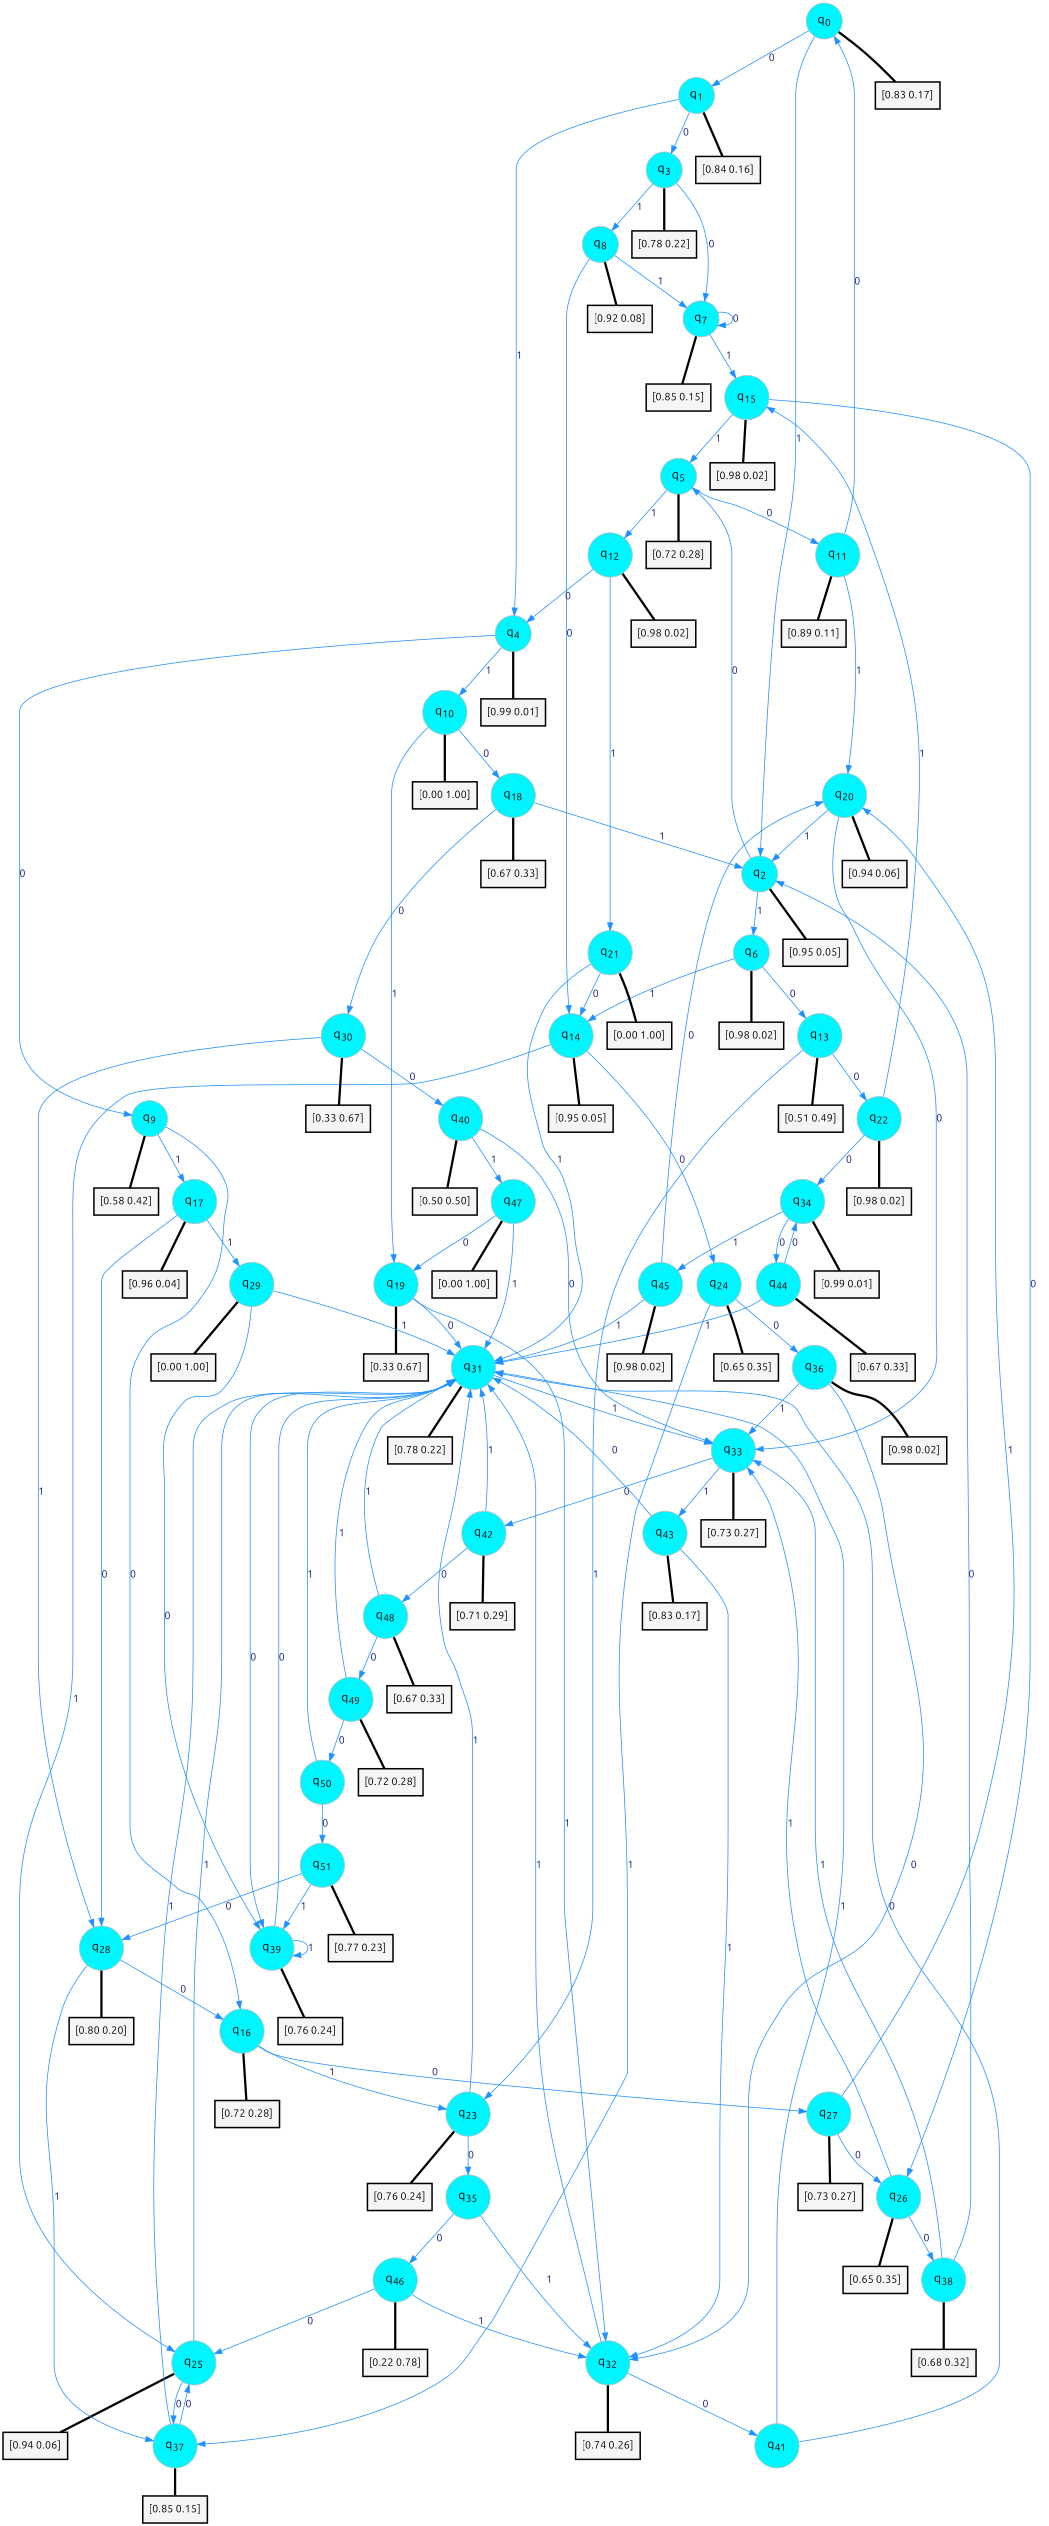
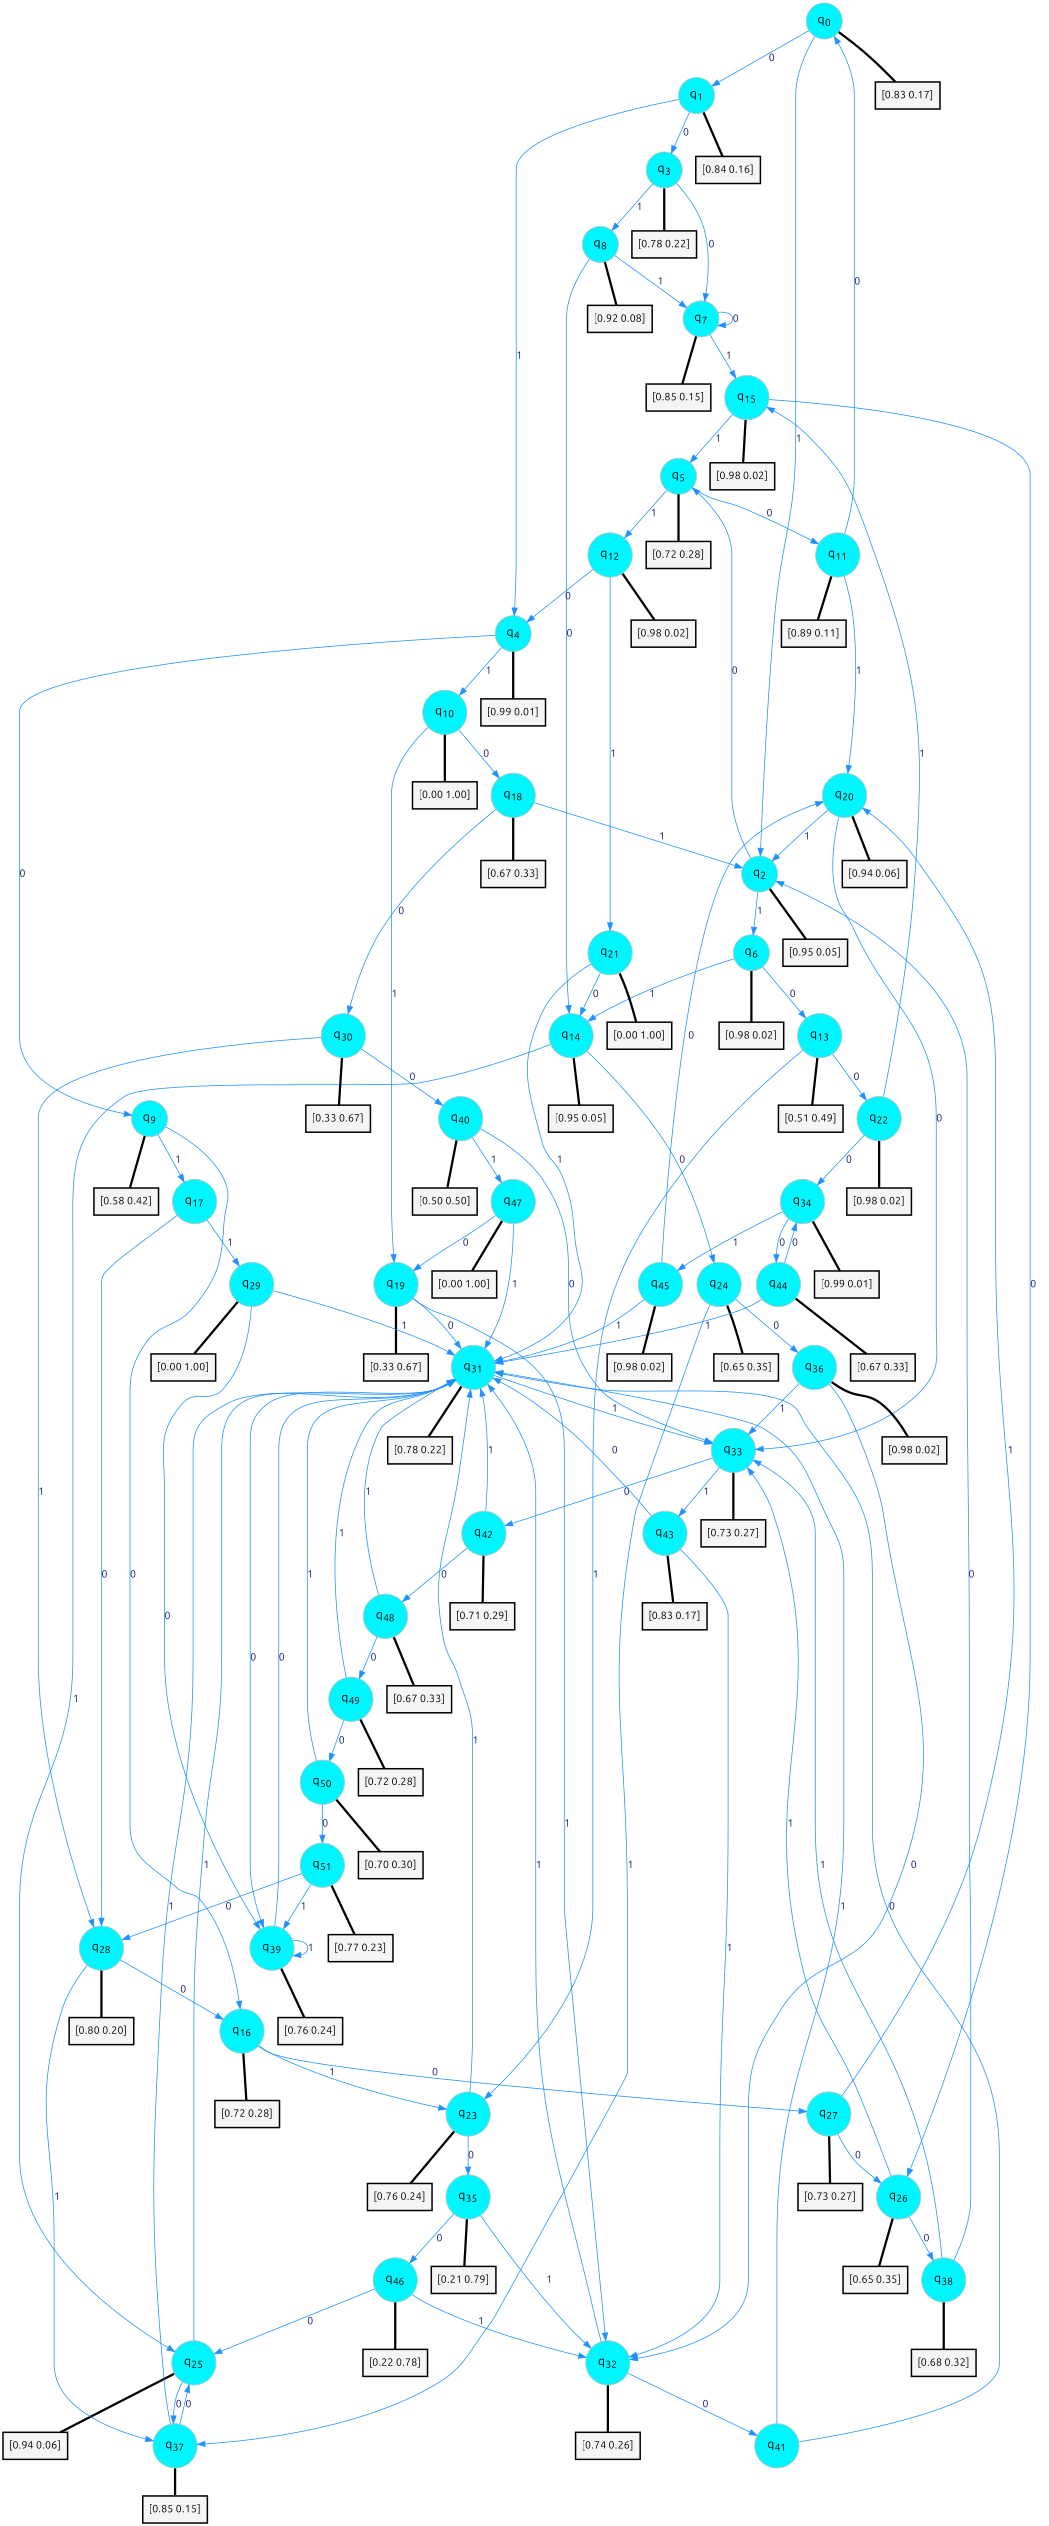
(155, 1284) -> none
none -> (391, 1865)
none -> (464, 2280)
